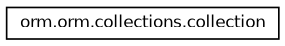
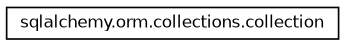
(143, 23) -> (173, 23)
